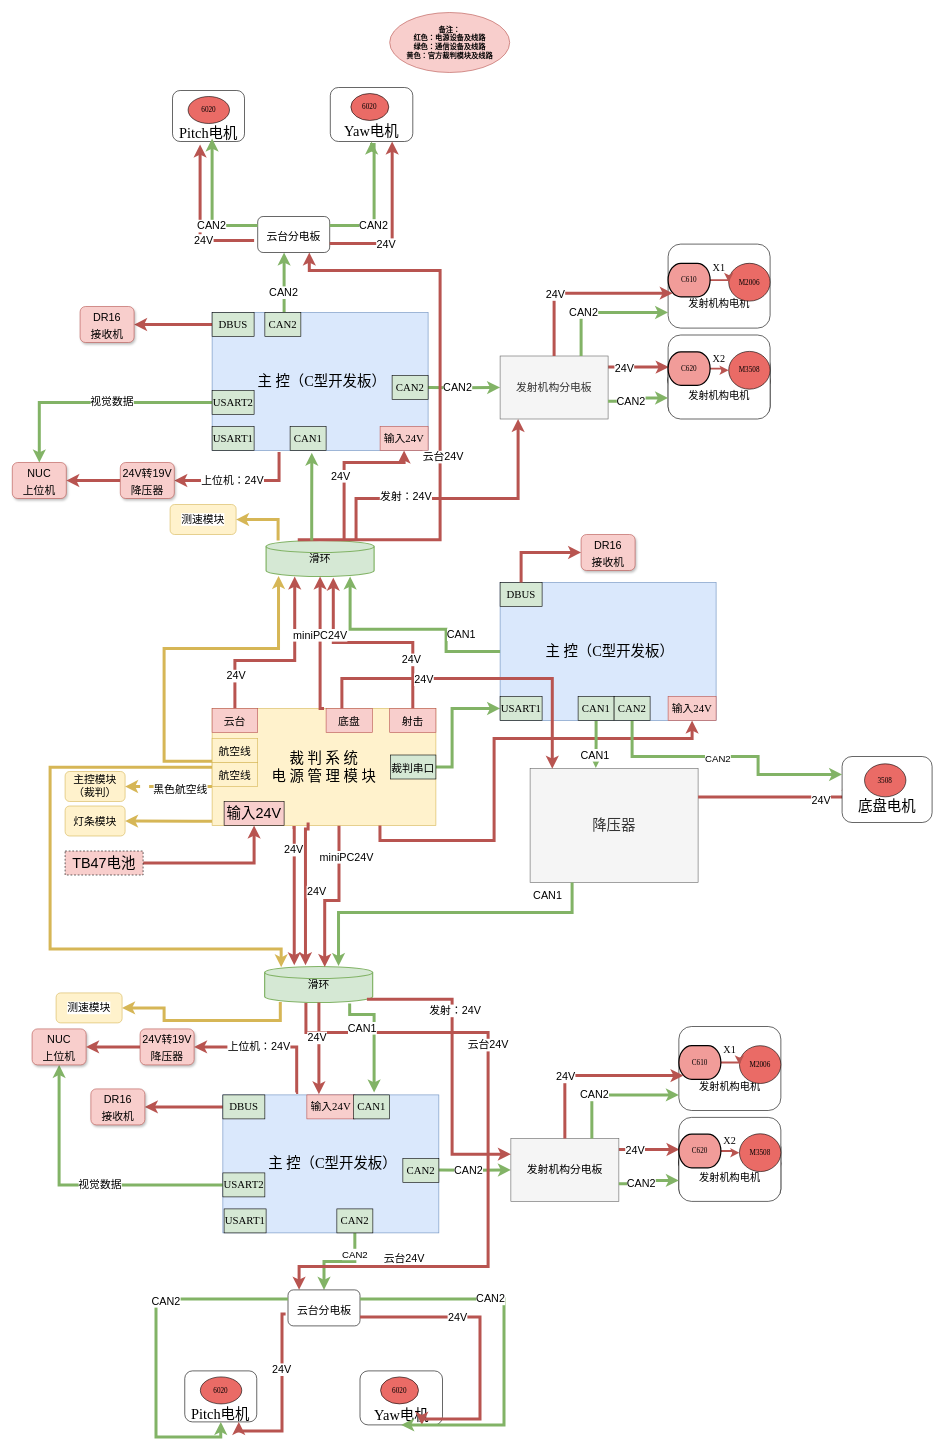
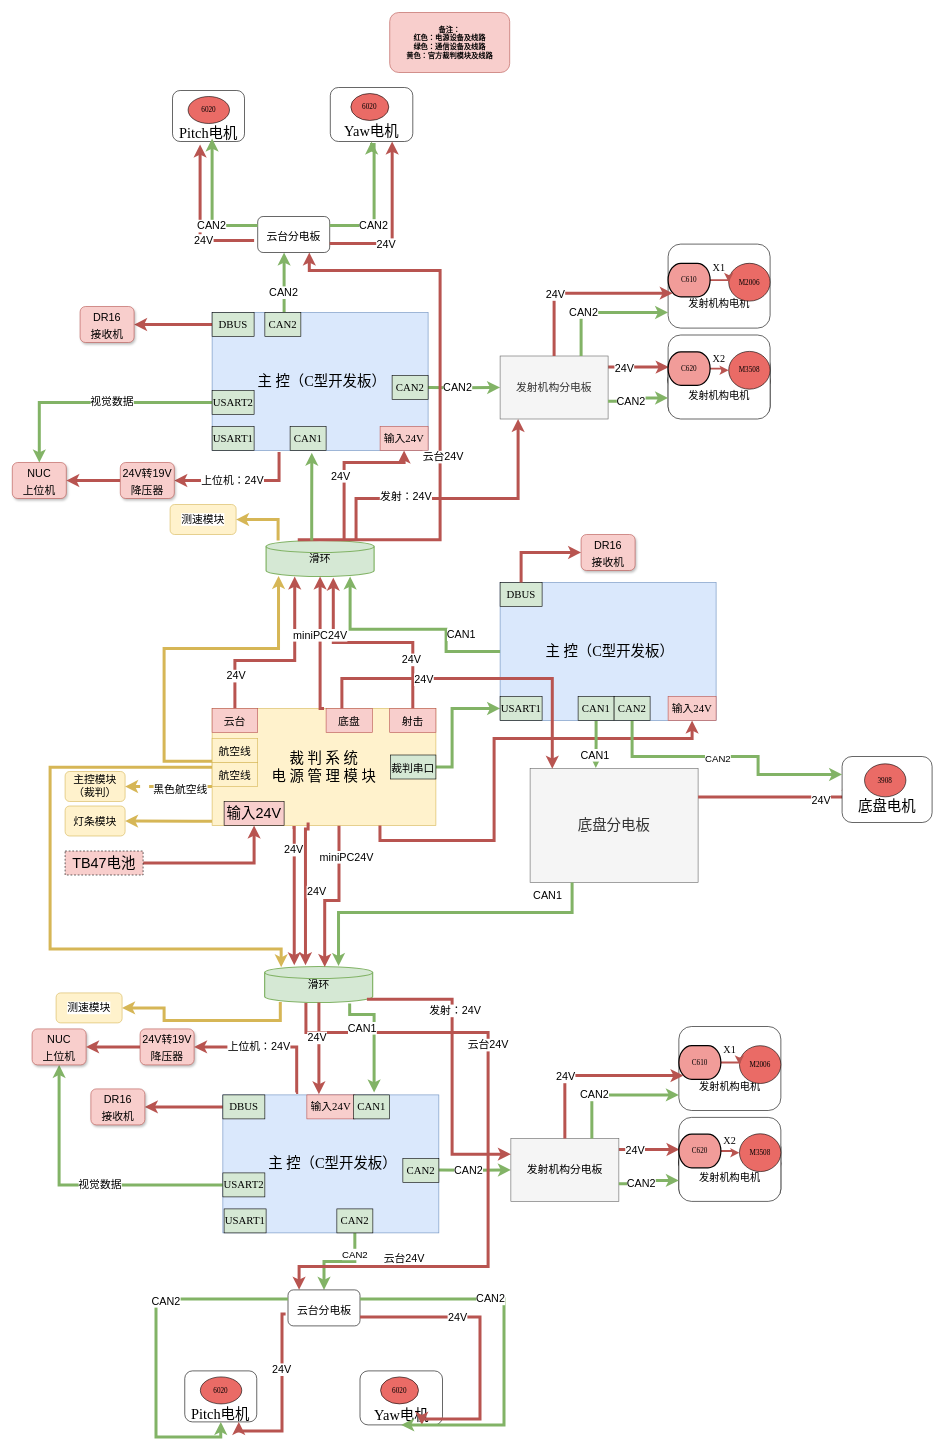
(450, 42) -> (450, 42)
(885, 780) -> (885, 780)
(614, 825) -> (614, 825)
